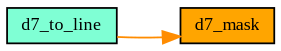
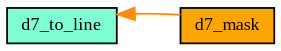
(140, 38) -> (158, 14)
